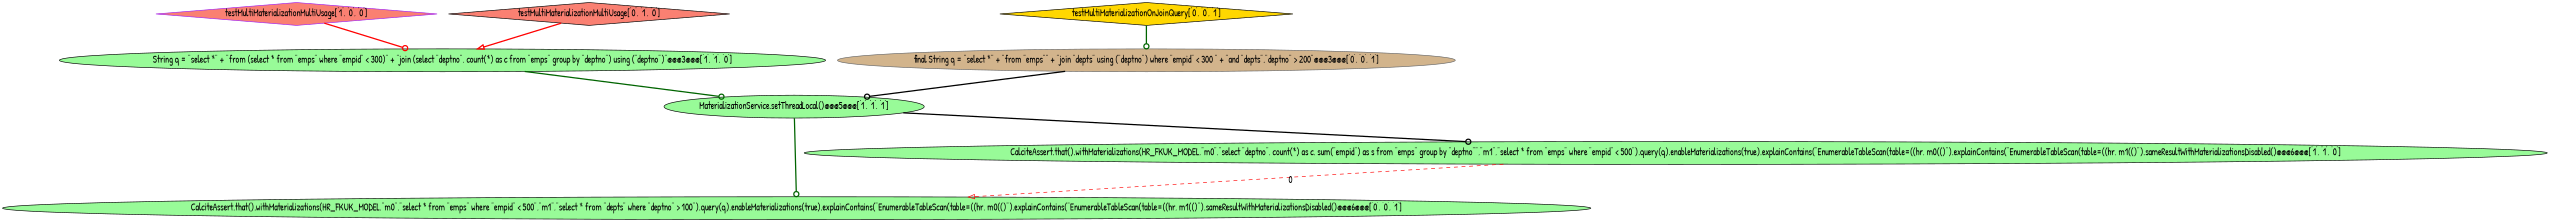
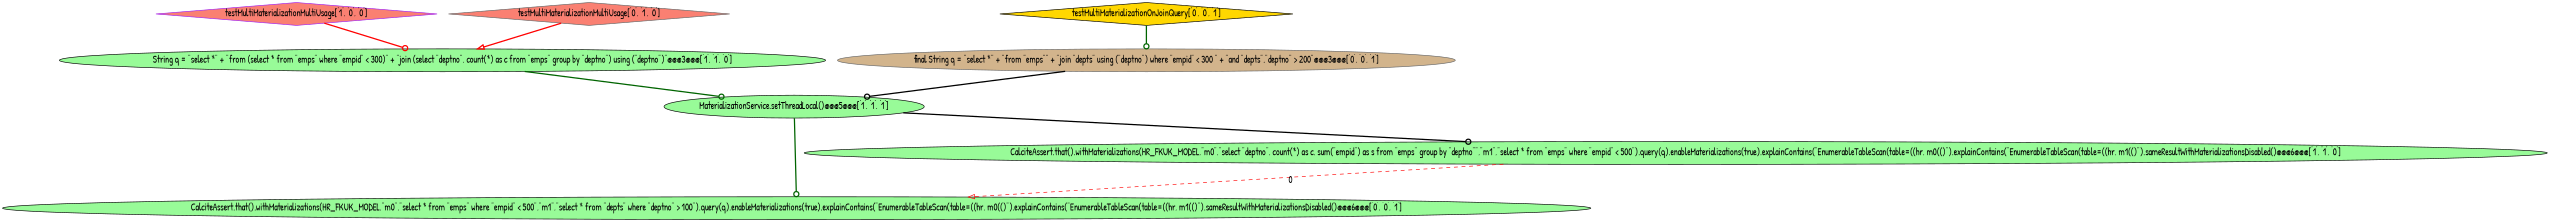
(589, 14) -> (589, 14)
